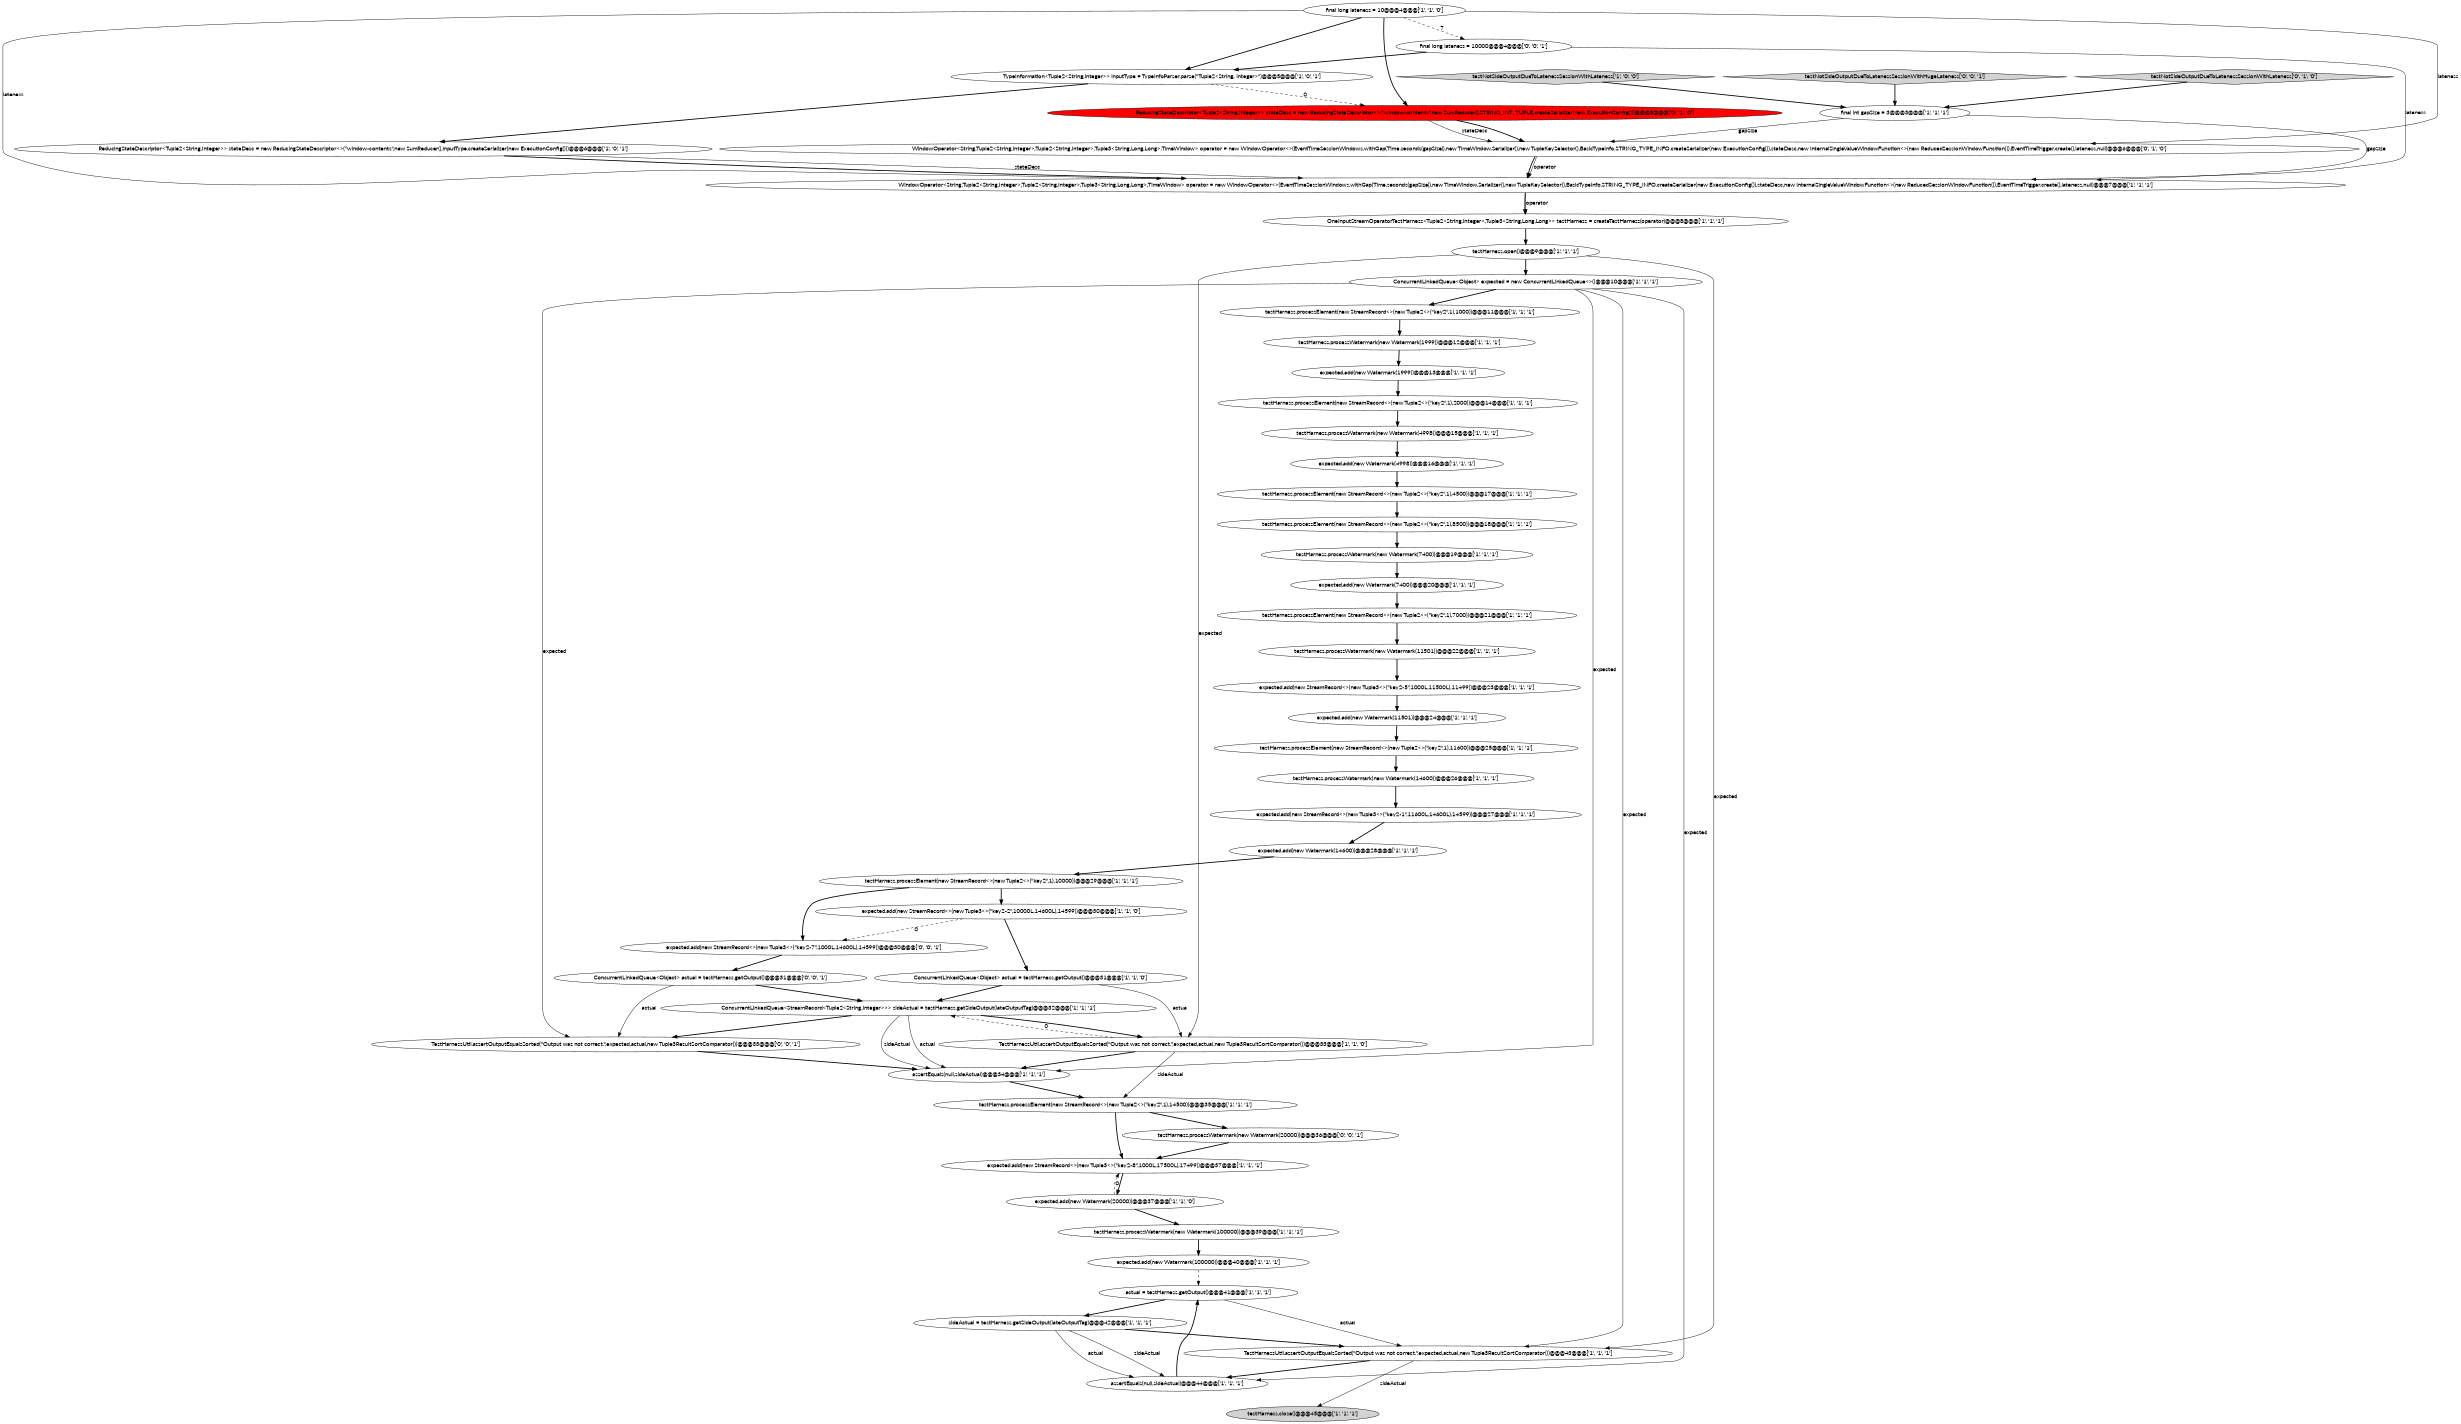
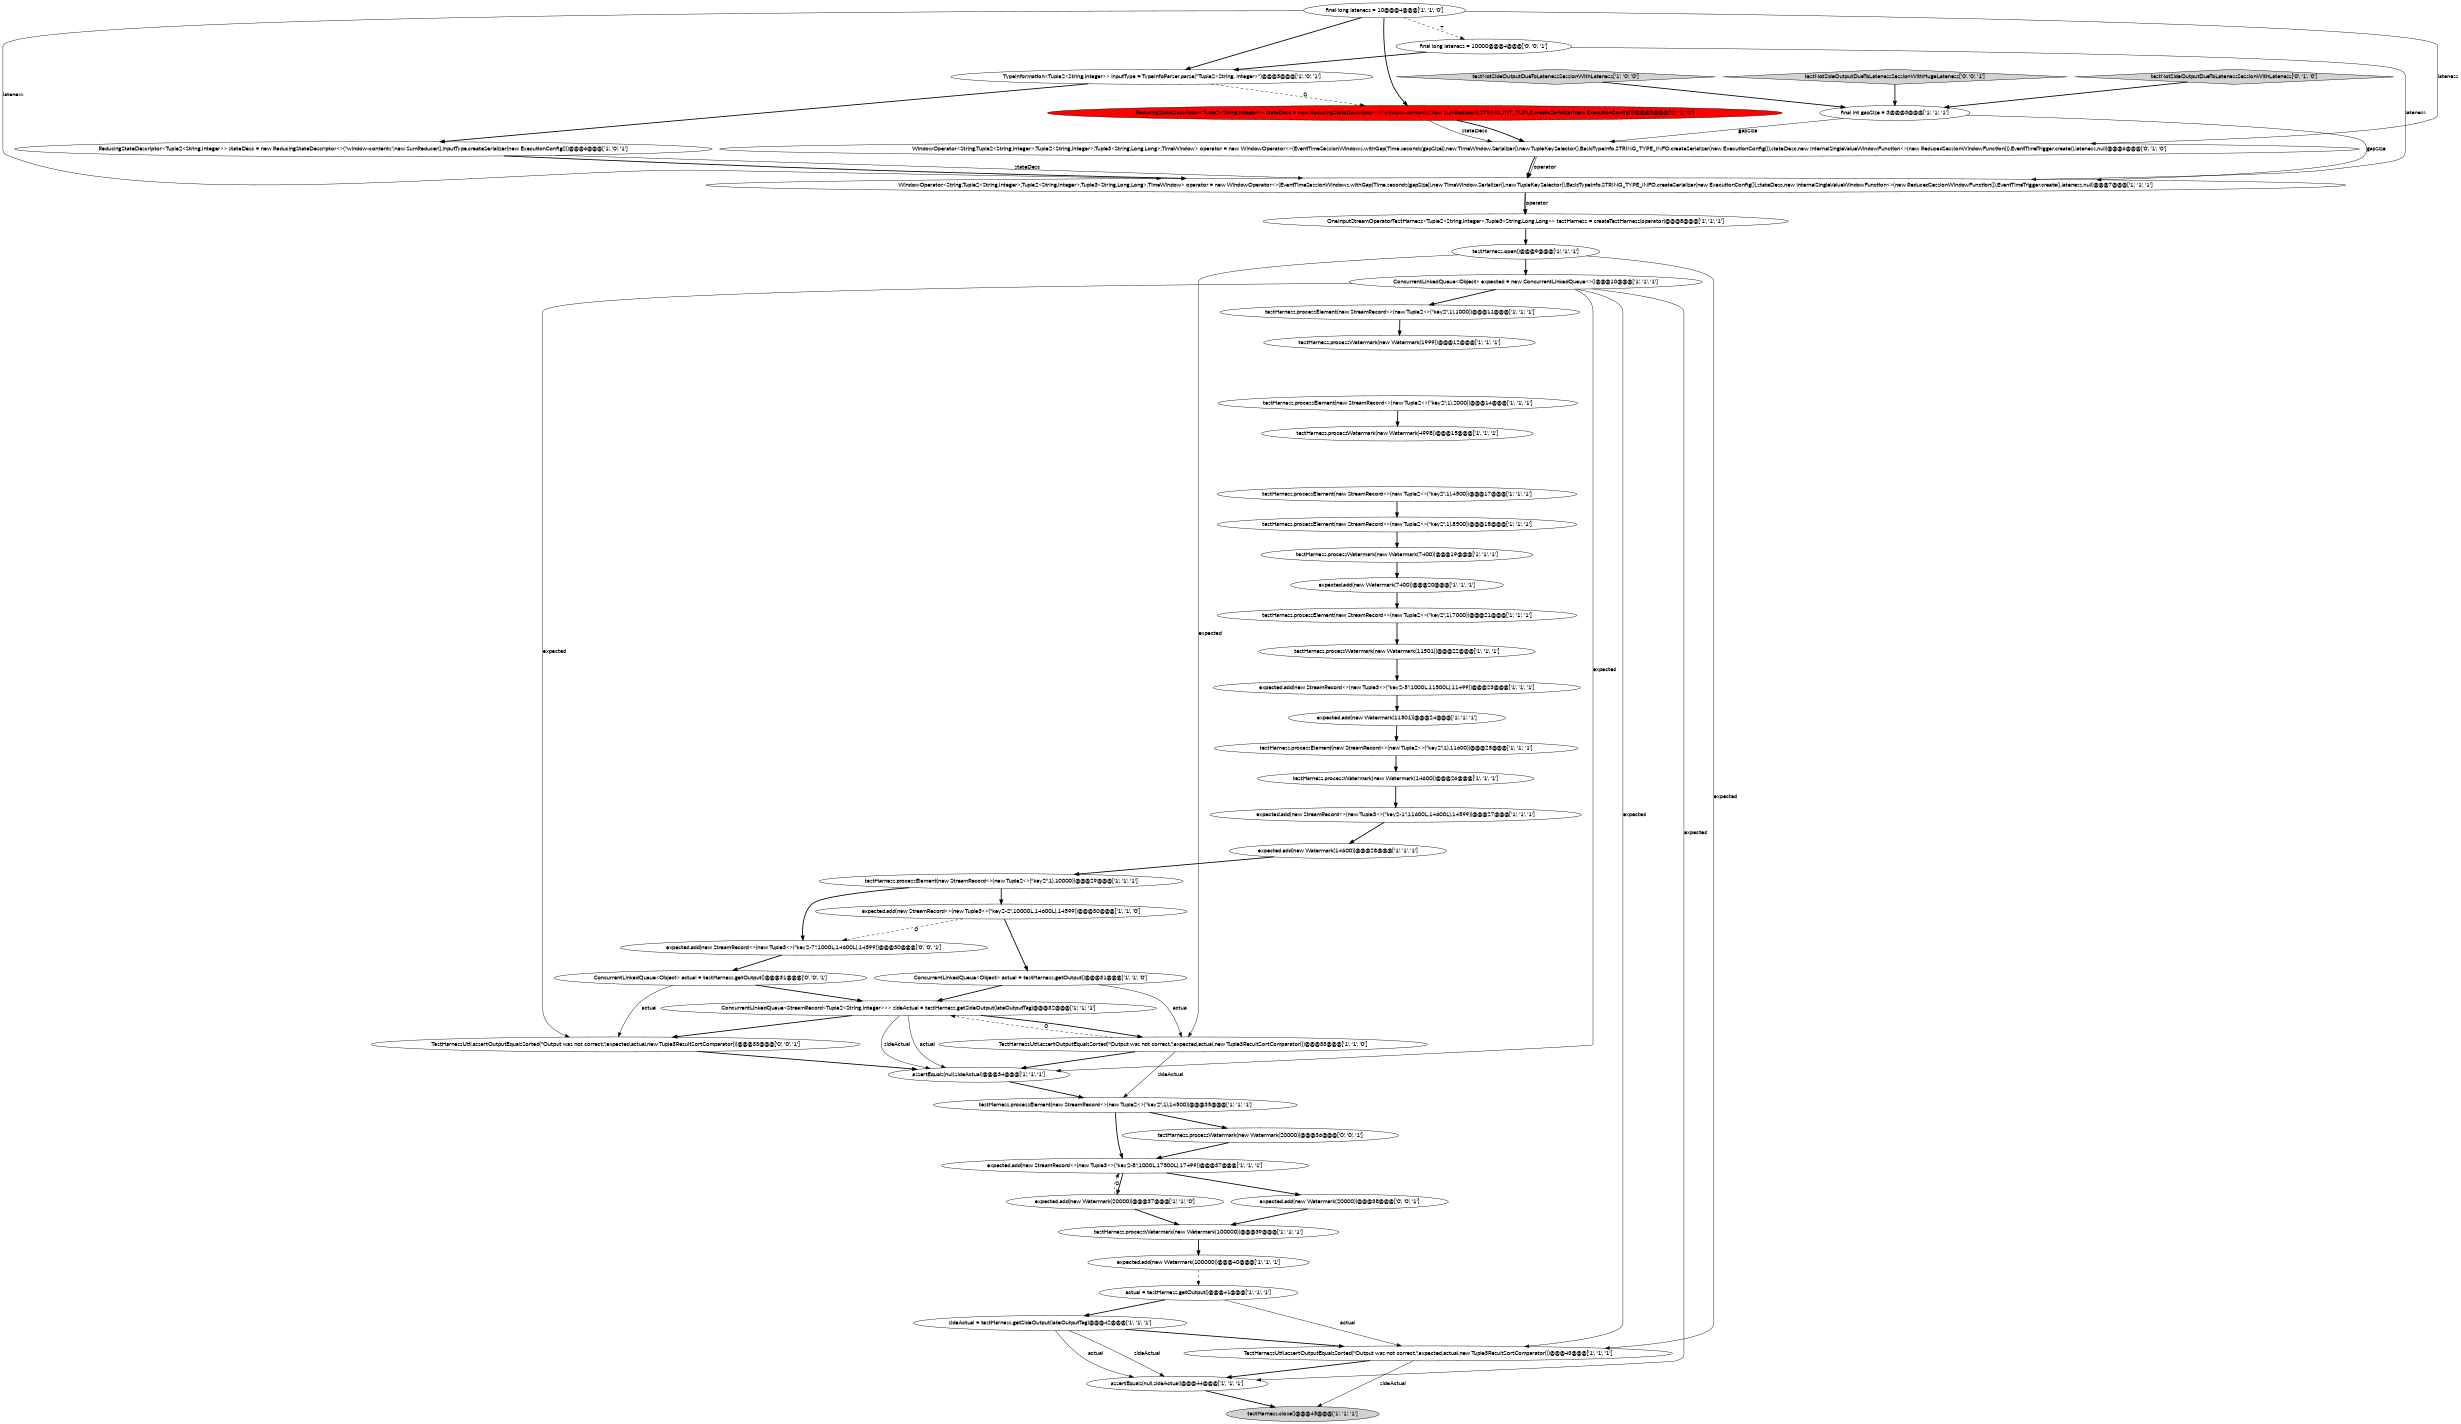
(1398, 373) -> none
(1397, 464) -> none
none -> (1340, 1202)
(1184, 1339) -> (1238, 1398)
